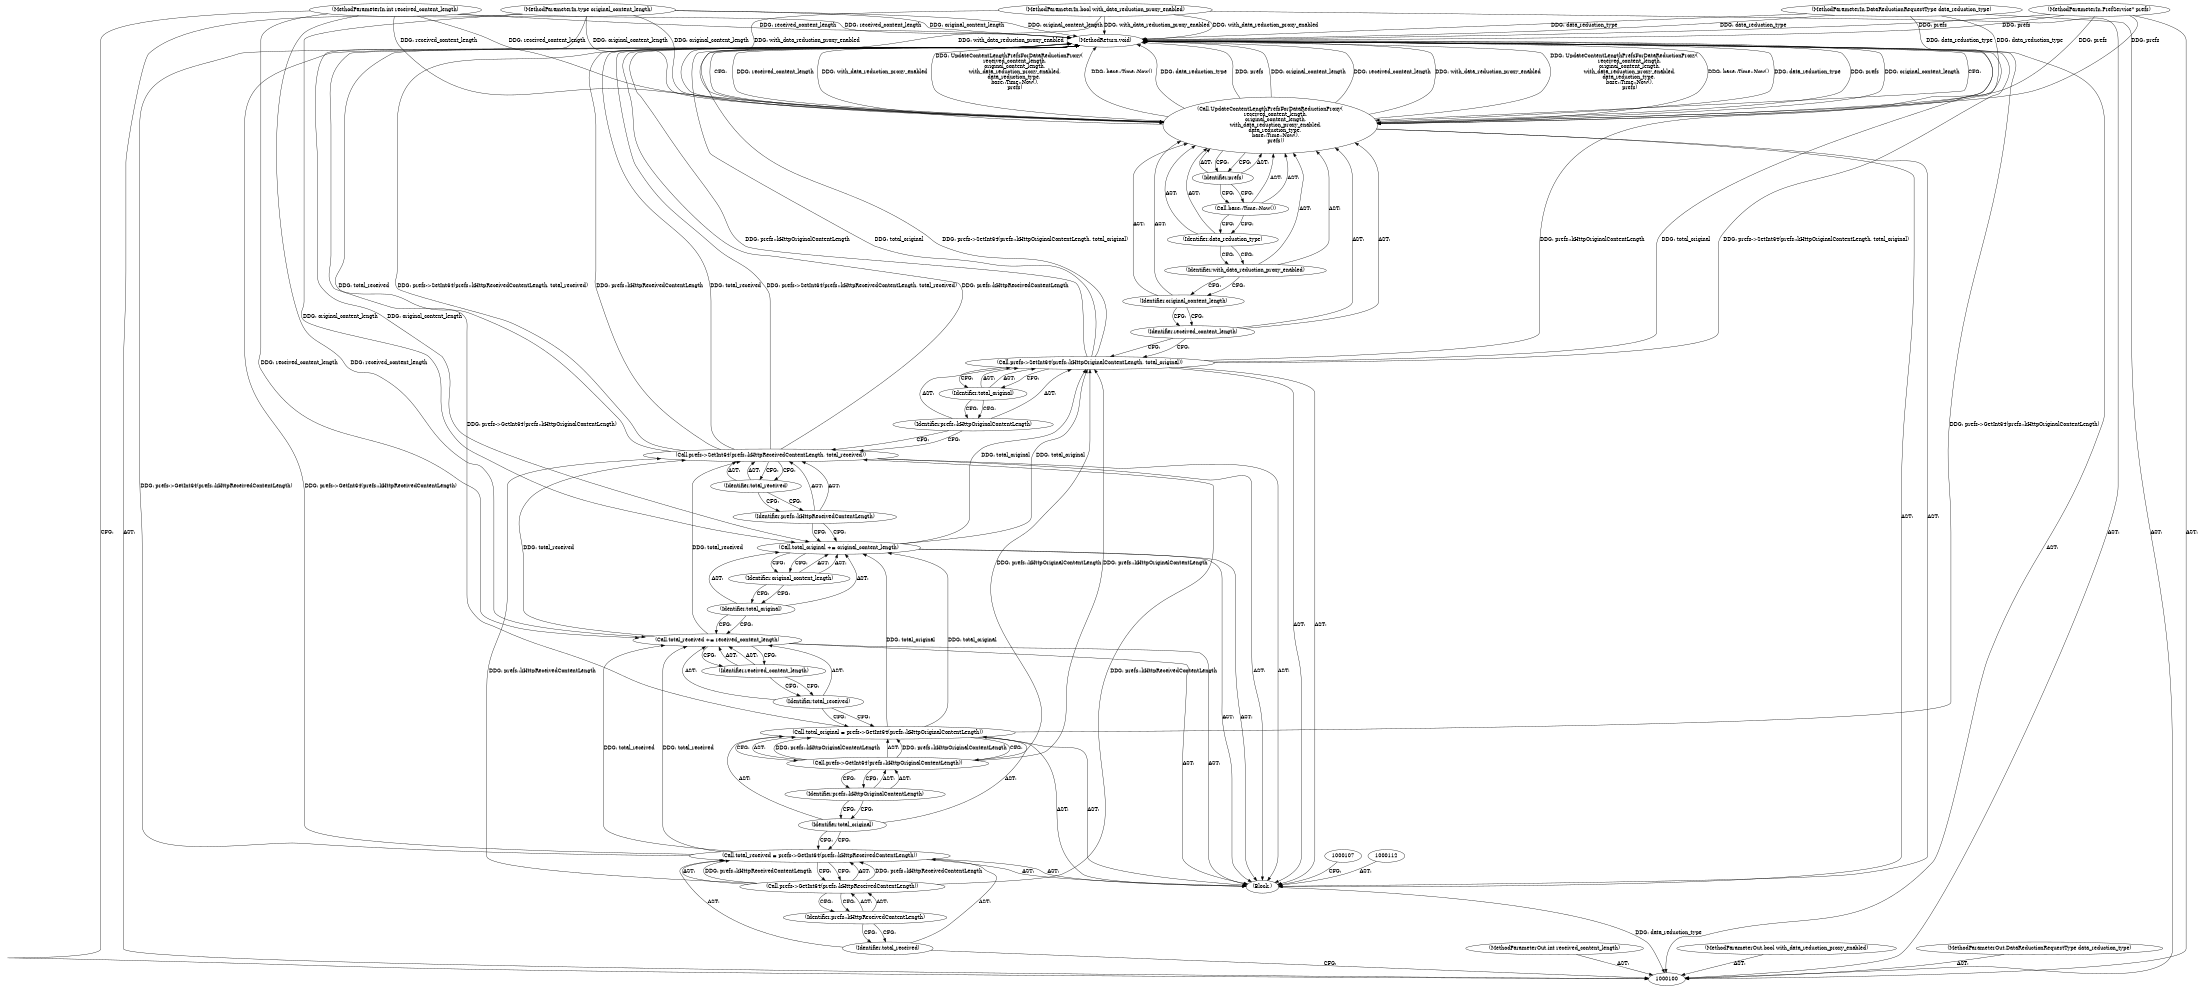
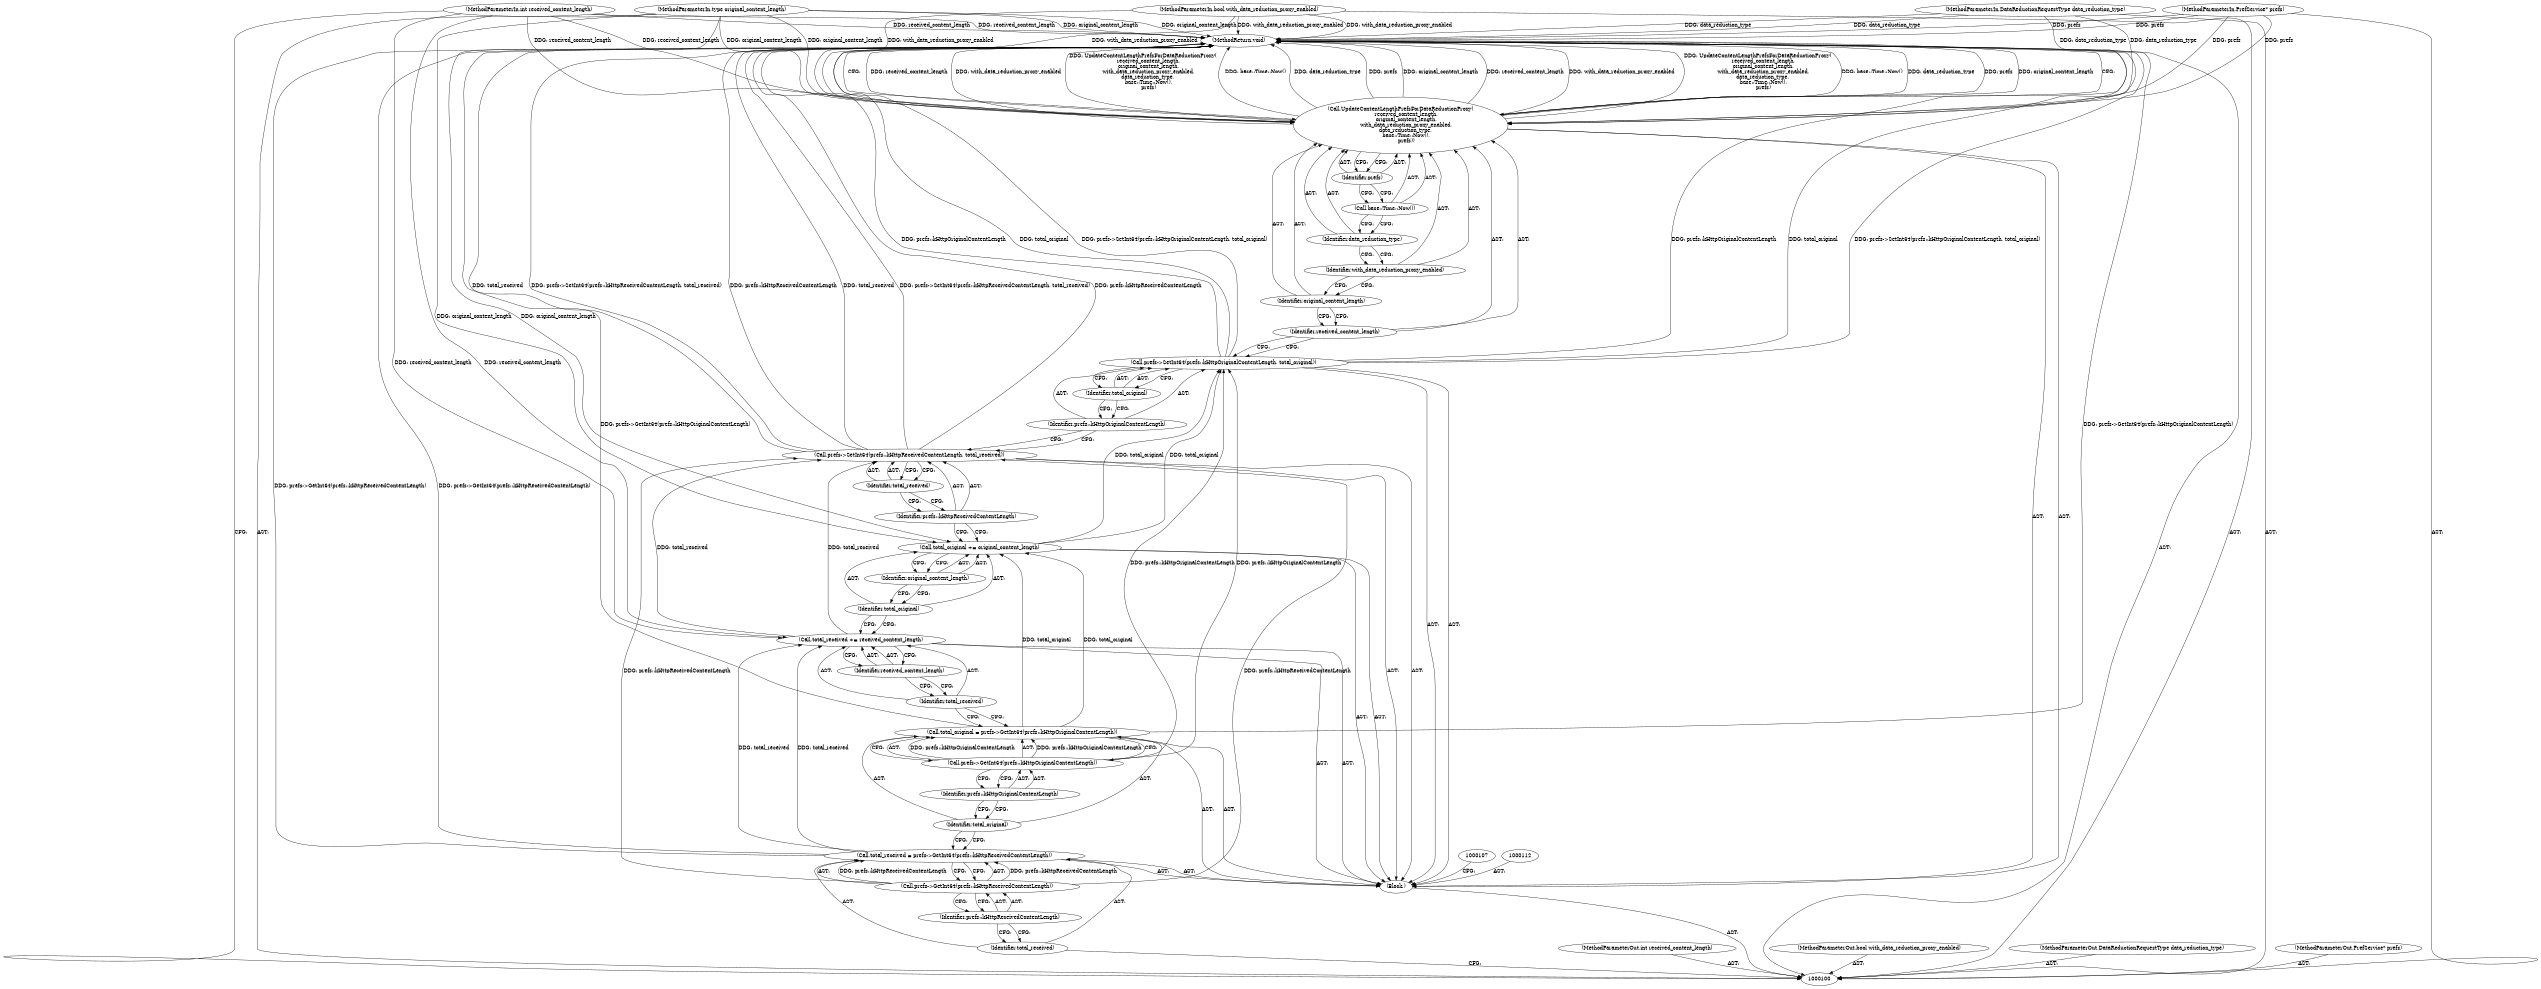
(1669, 933) -> (1734, 933)
none -> (2349, 948)
